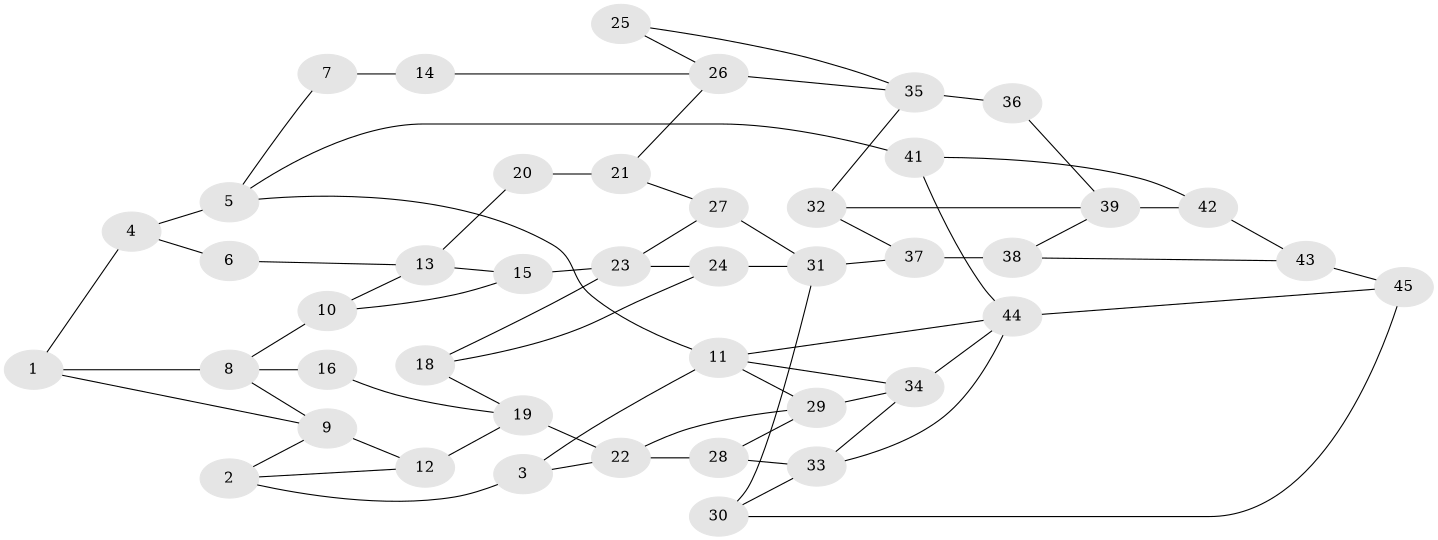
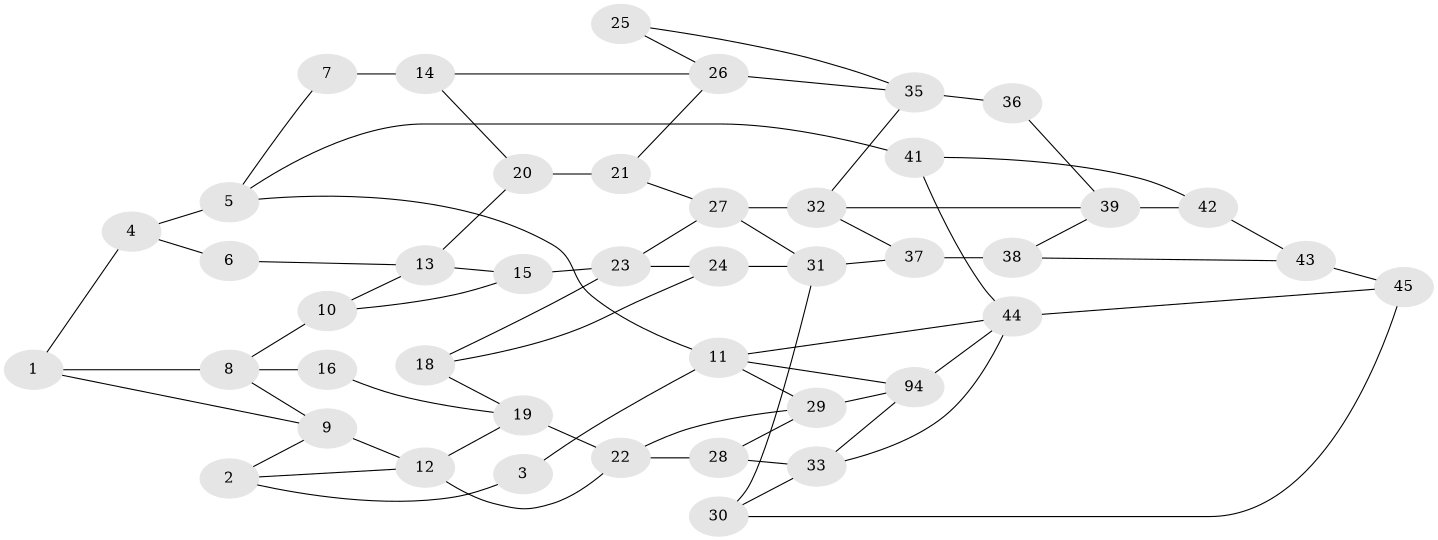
none -> (468, 117)
none -> (768, 208)
(915, 387) -> (915, 387)
(572, 466) -> (526, 509)
